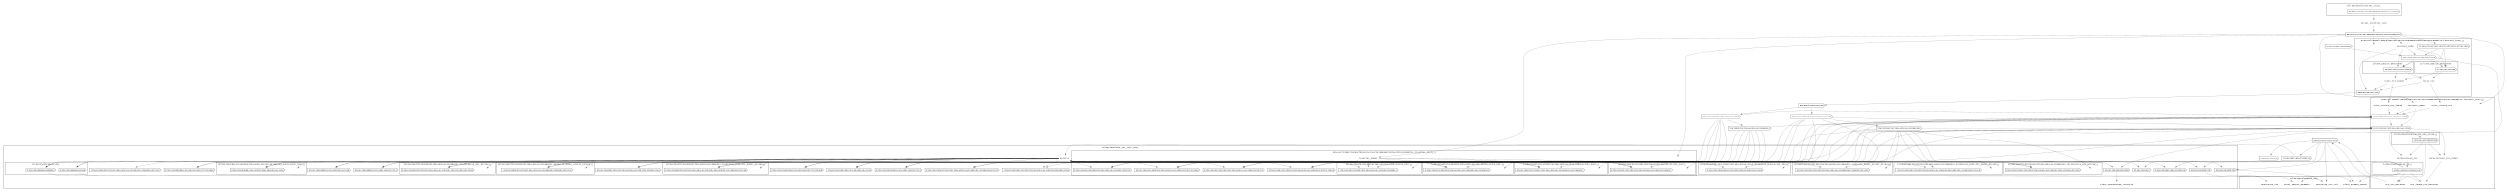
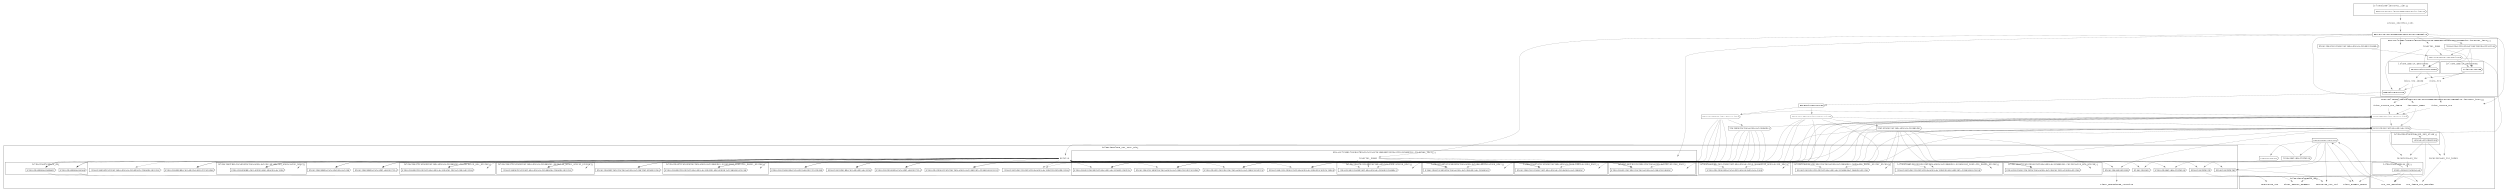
(2339, 46) -> (2348, 46)
